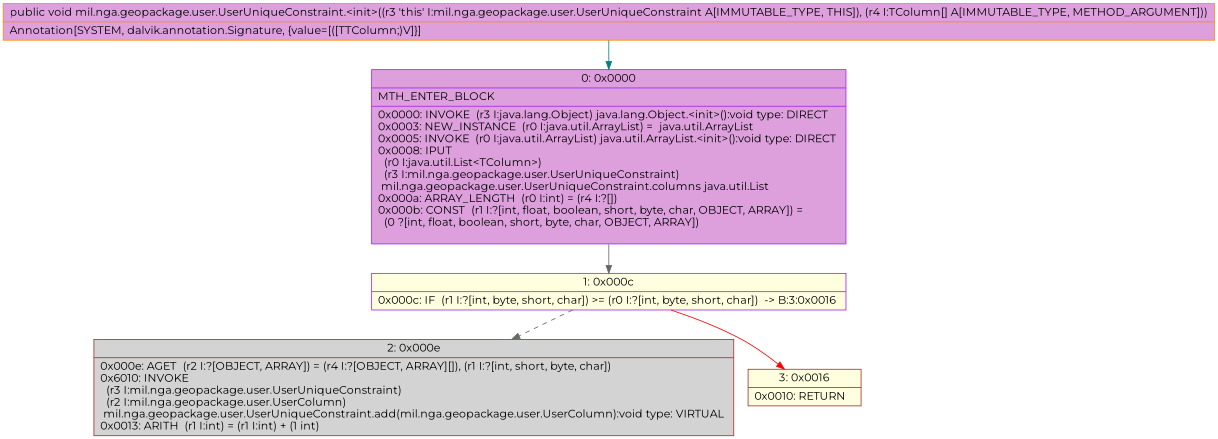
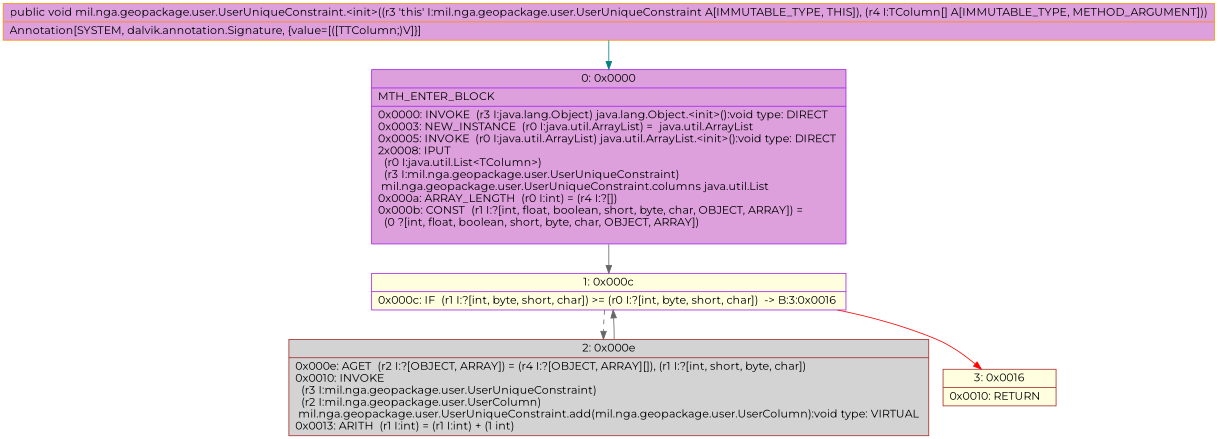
(418, 151) -> (418, 151)
none -> (614, 329)
(148, 378) -> (343, 378)
